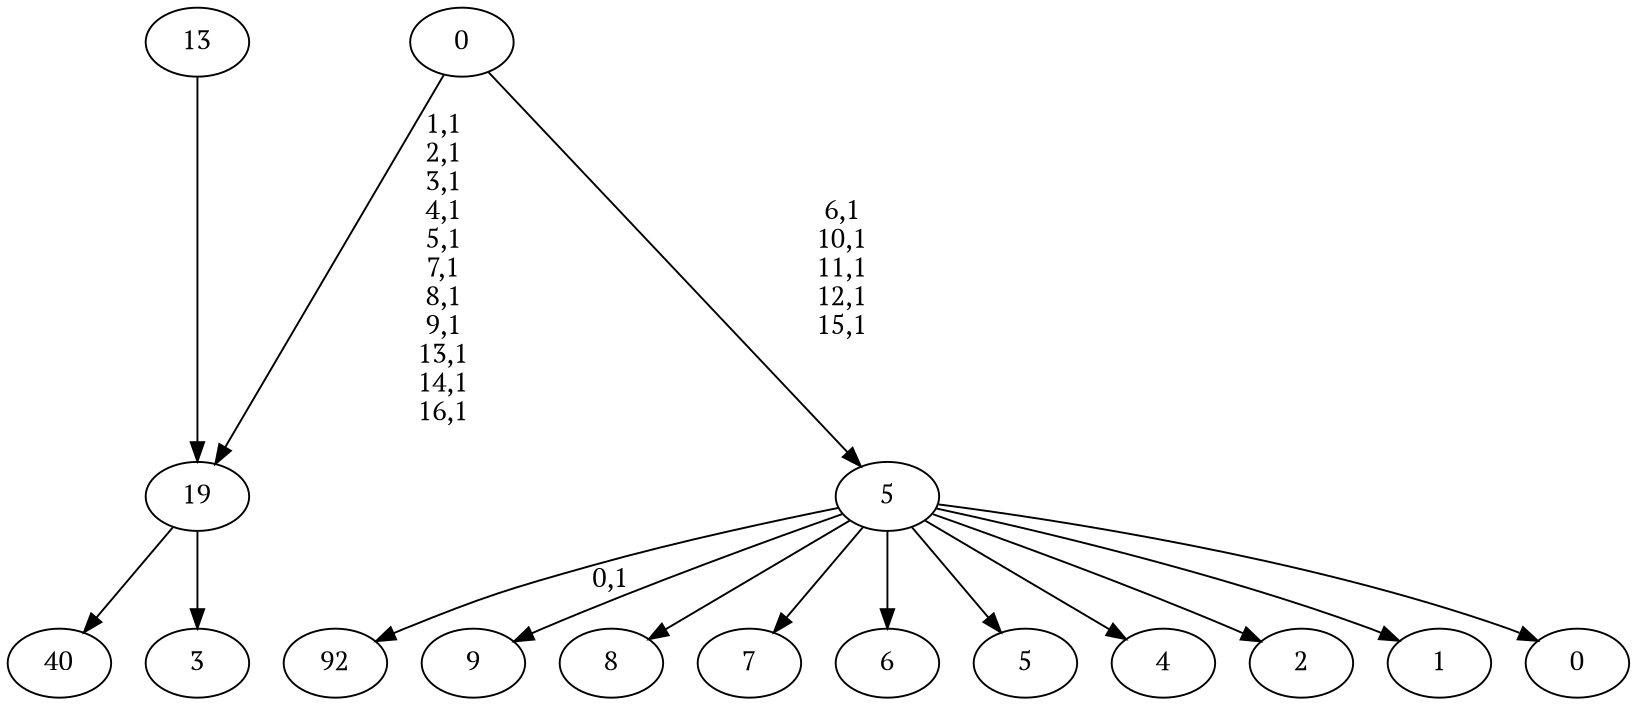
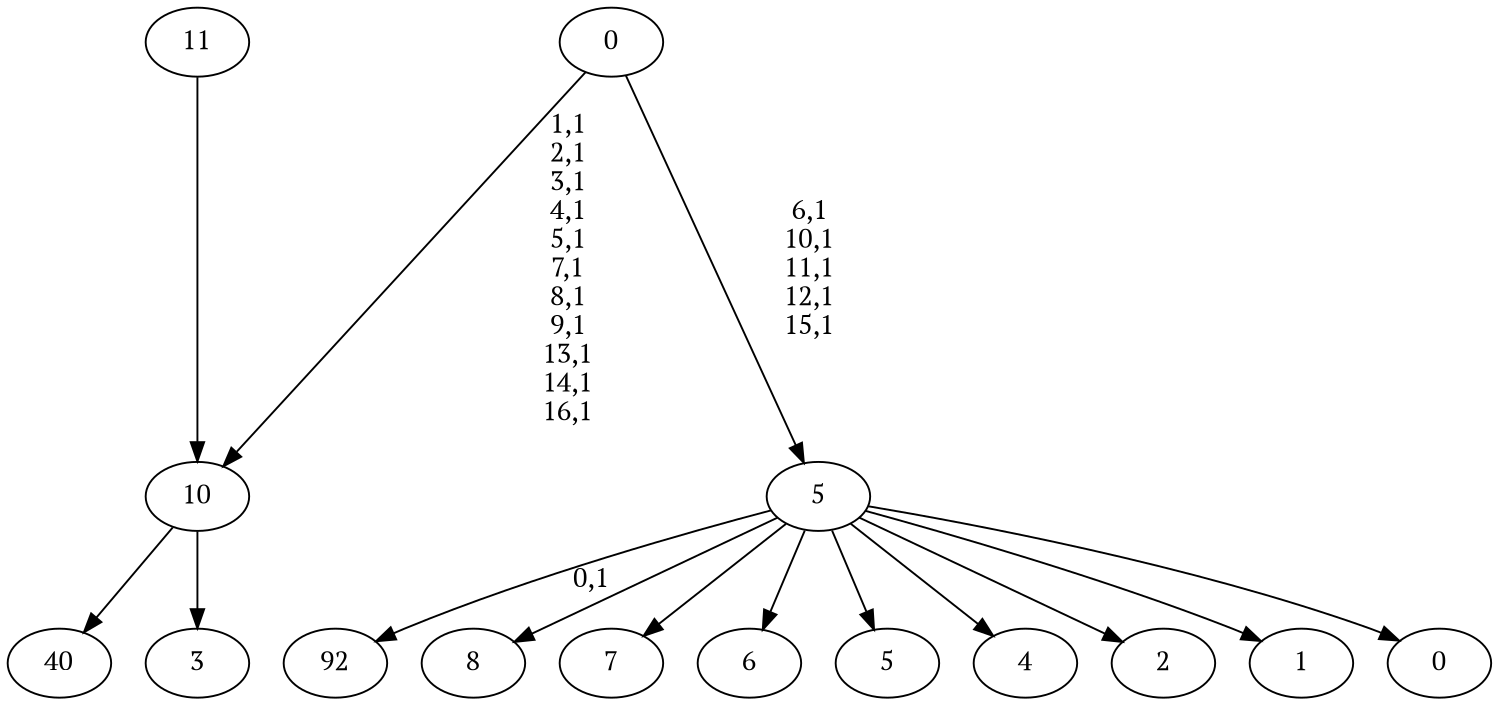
(197, 42) -> (197, 42)
(197, 496) -> (197, 496)
(473, 663) -> none
